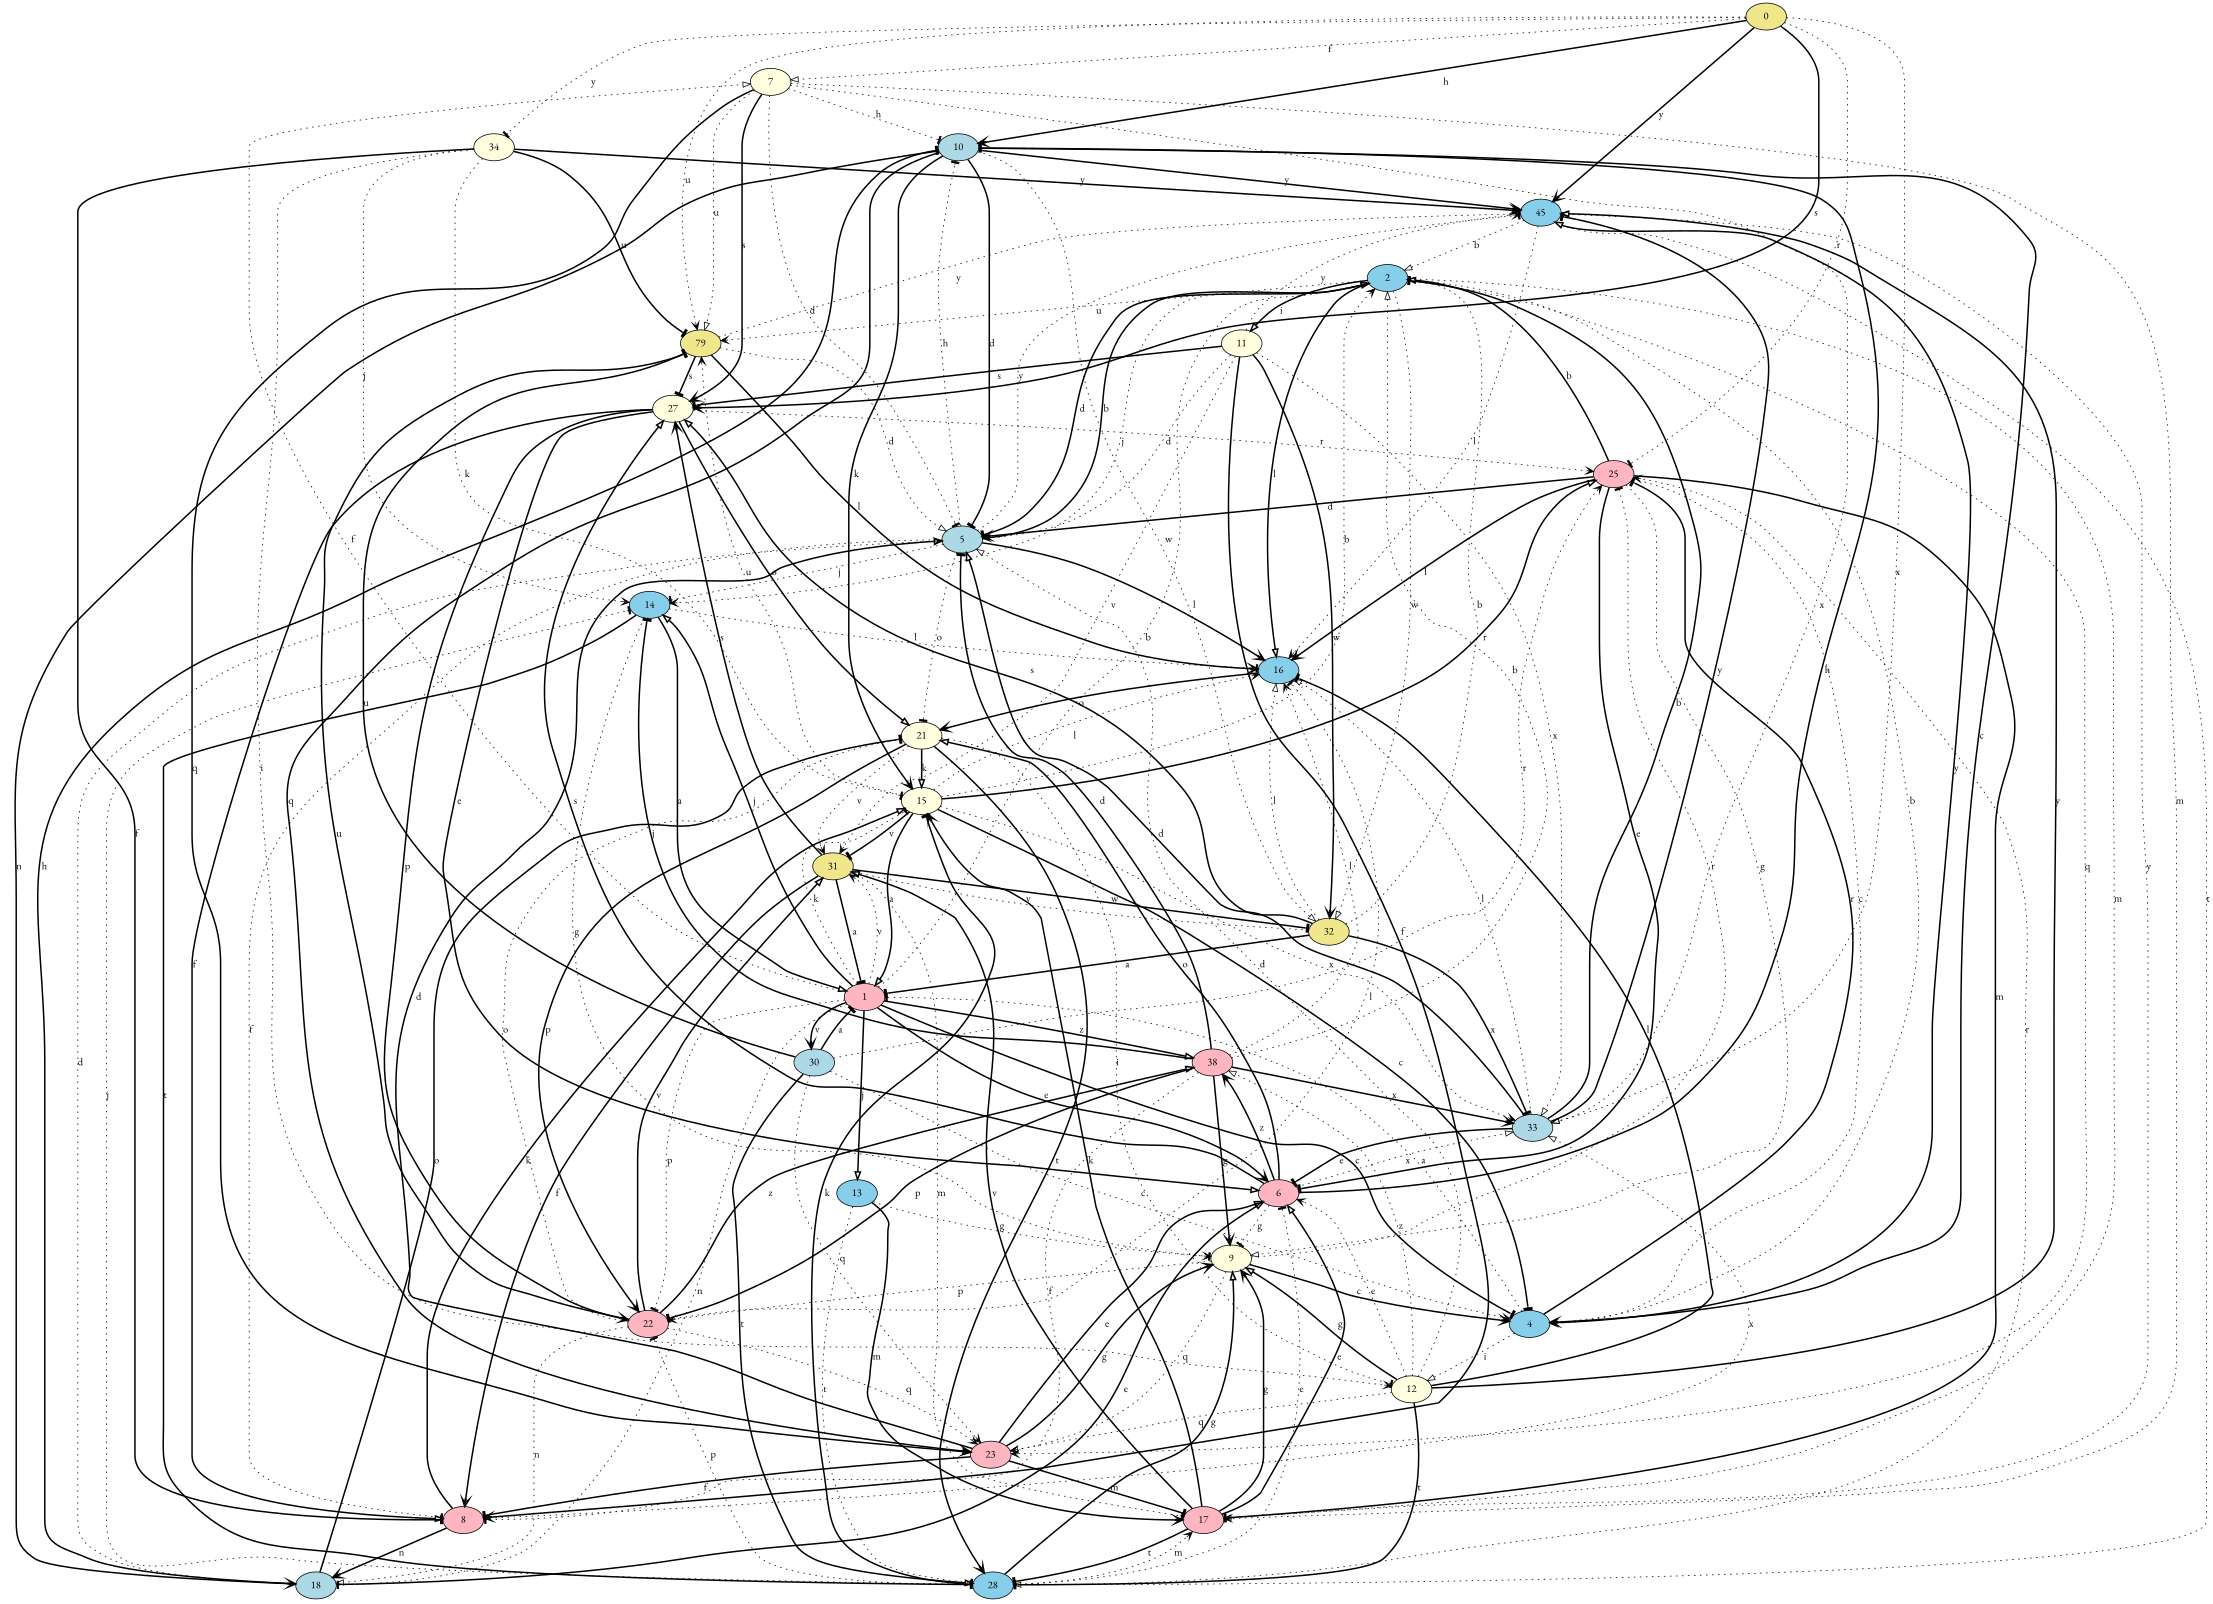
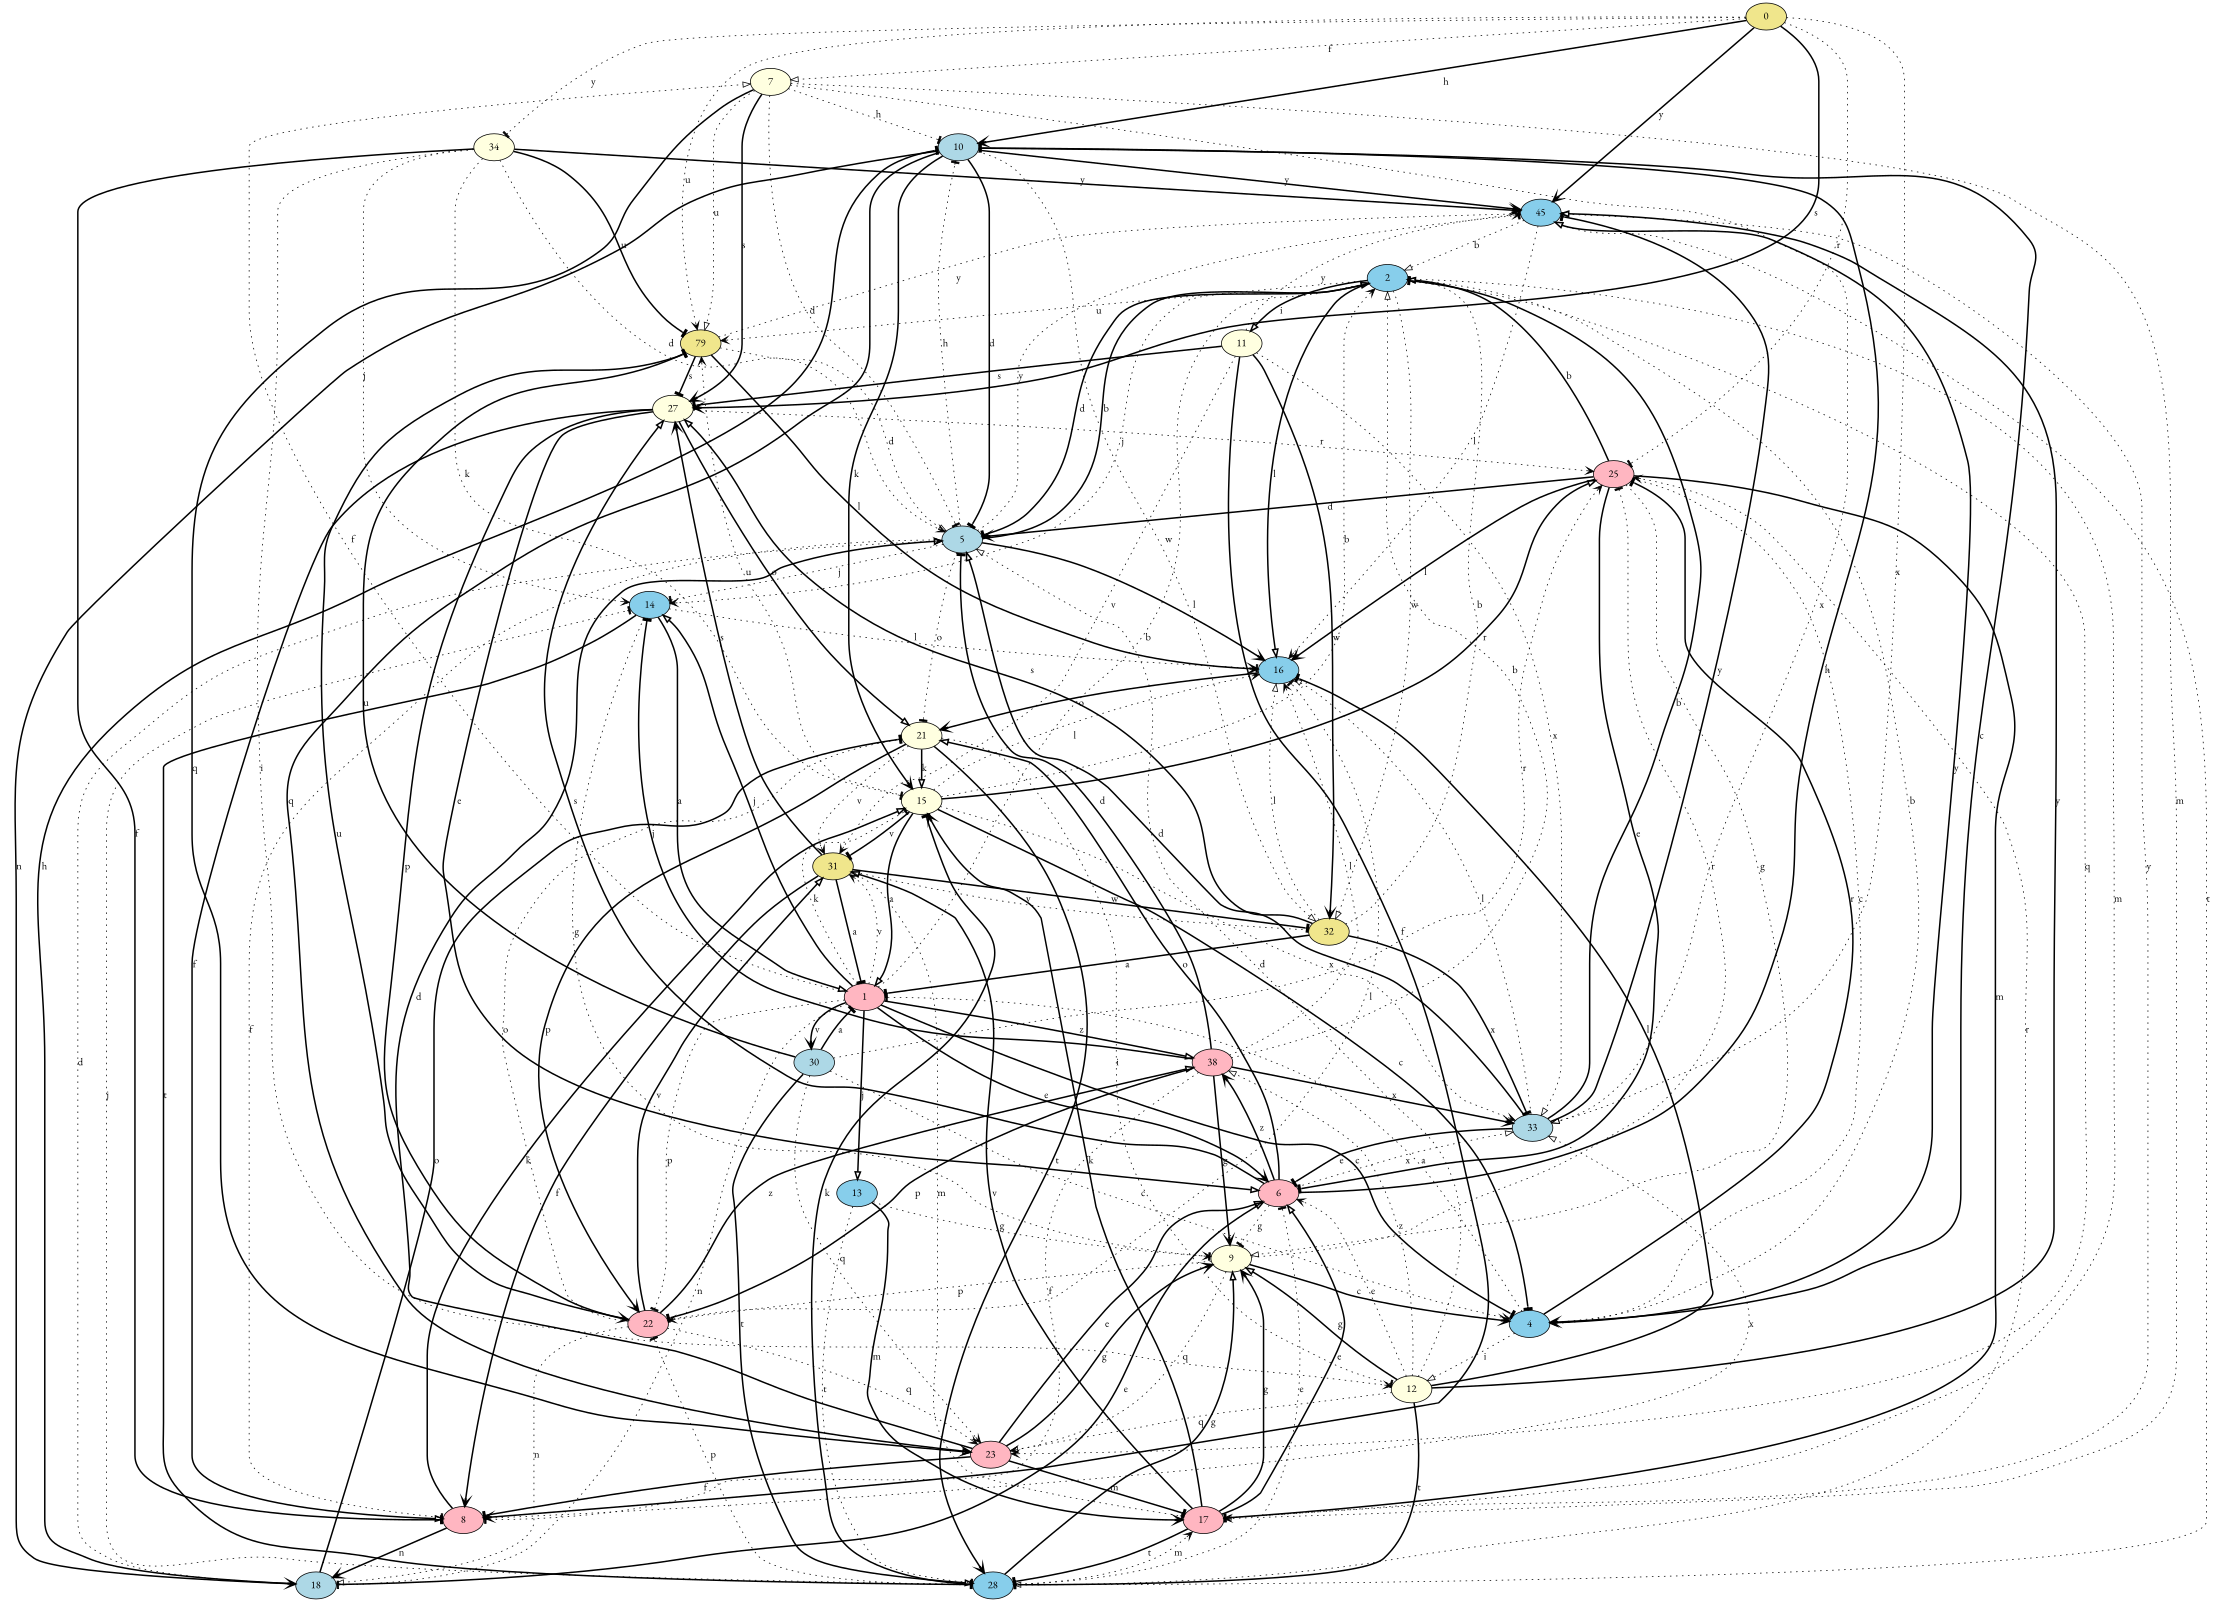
(1133, 479) -> (715, 367)
